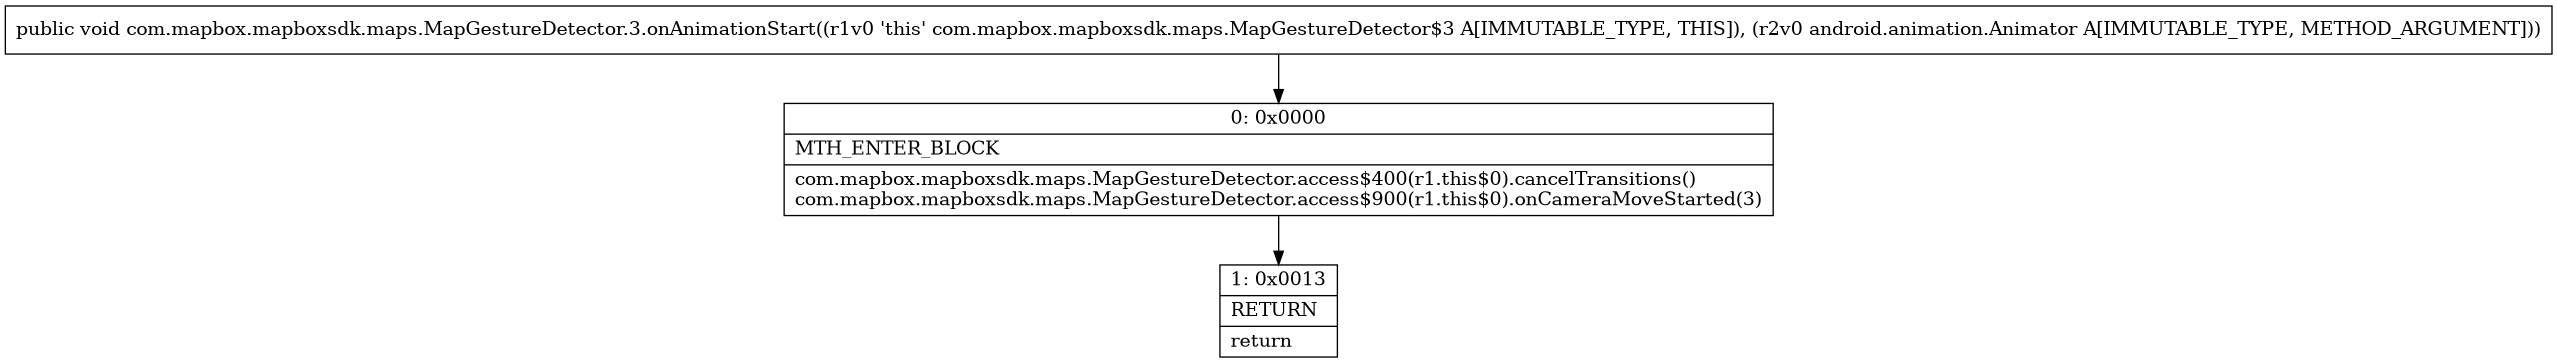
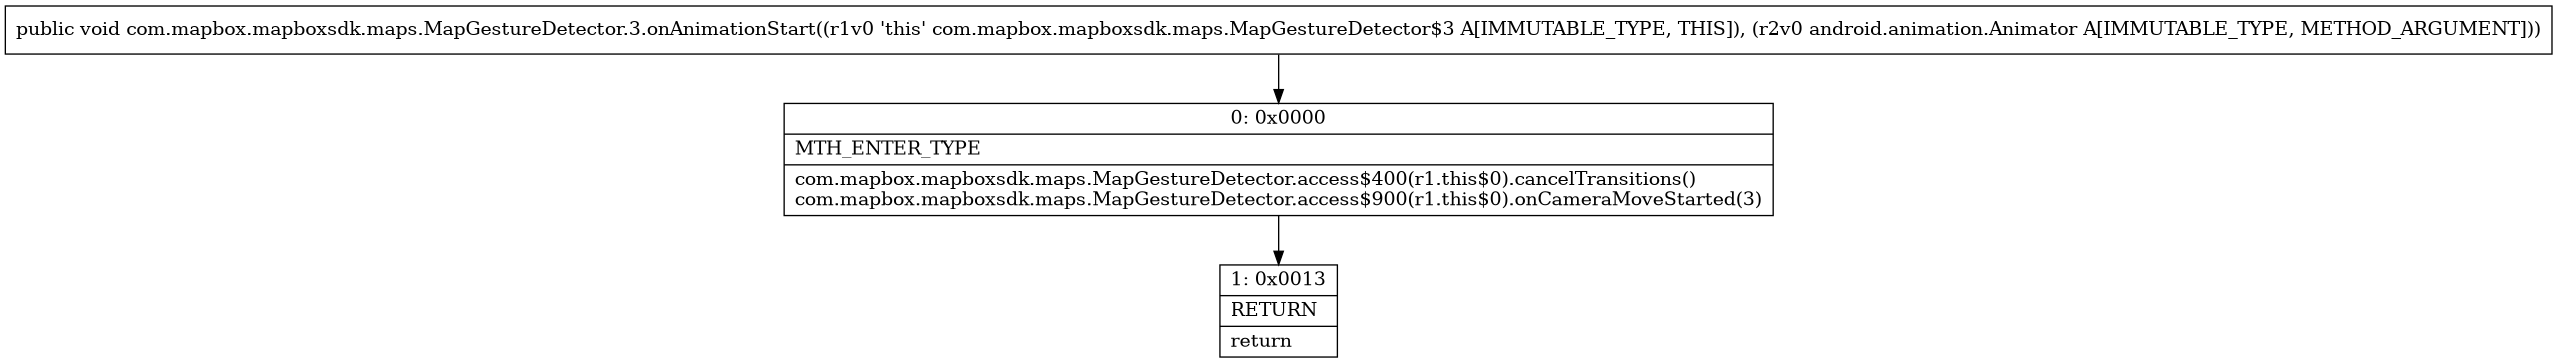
(898, 149) -> (888, 149)
